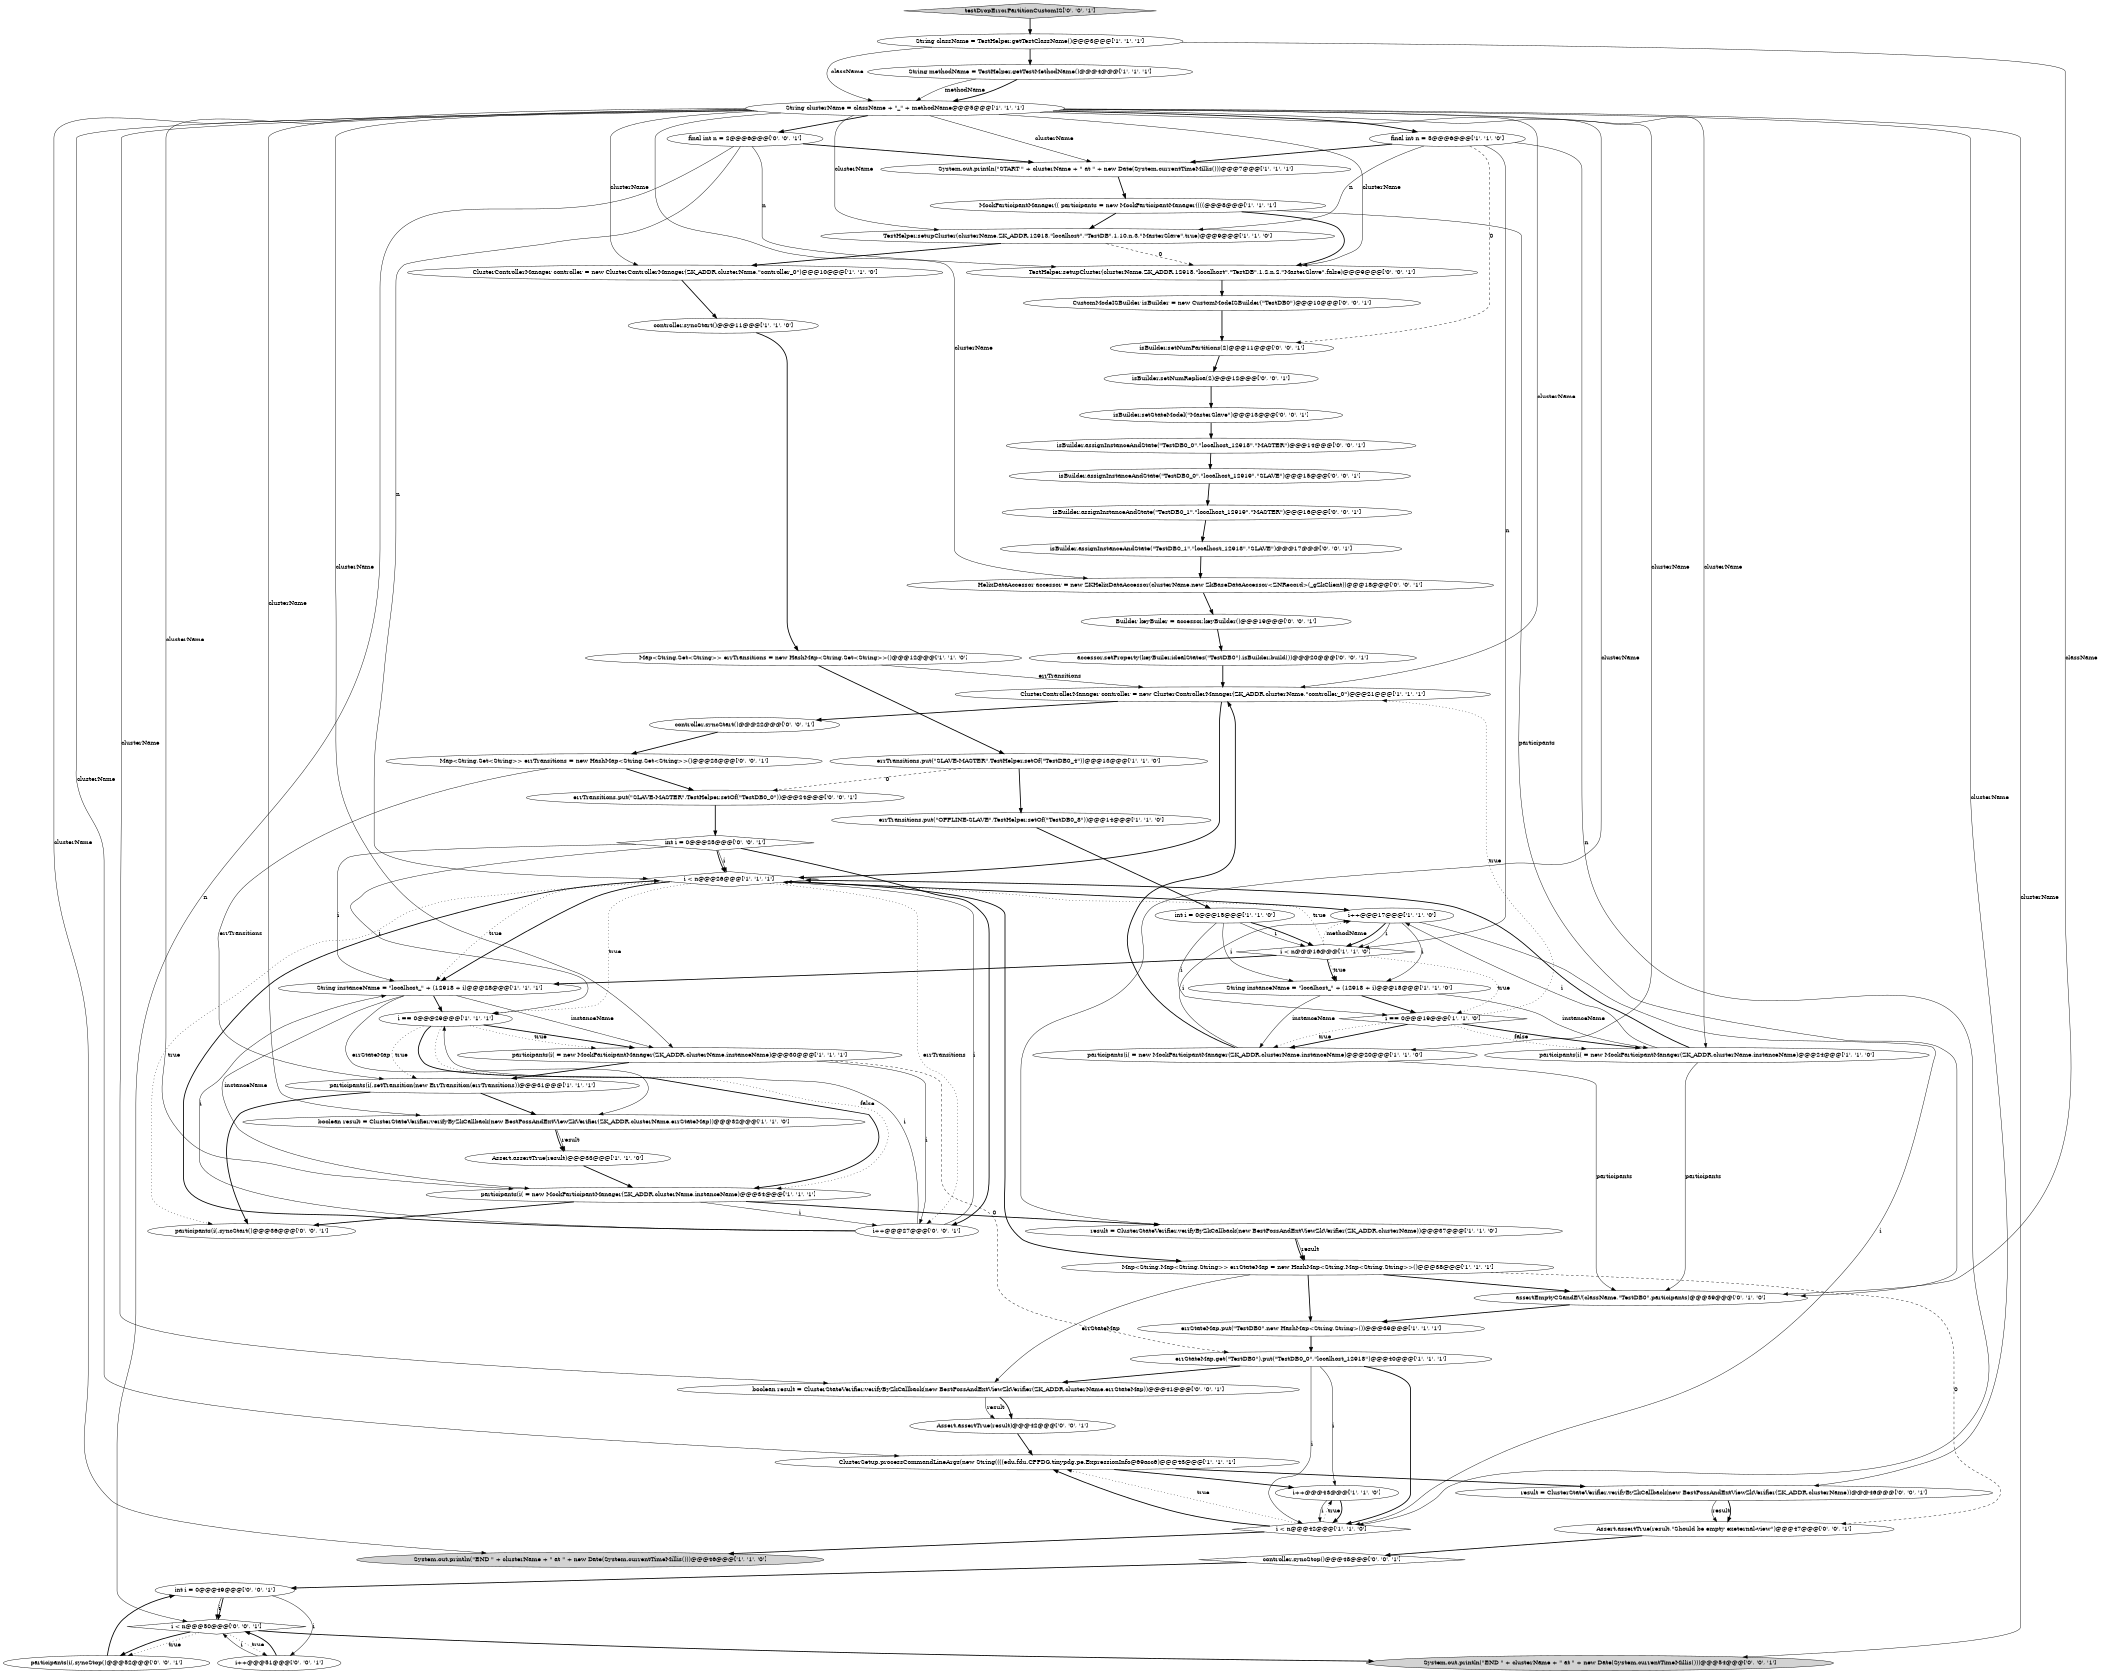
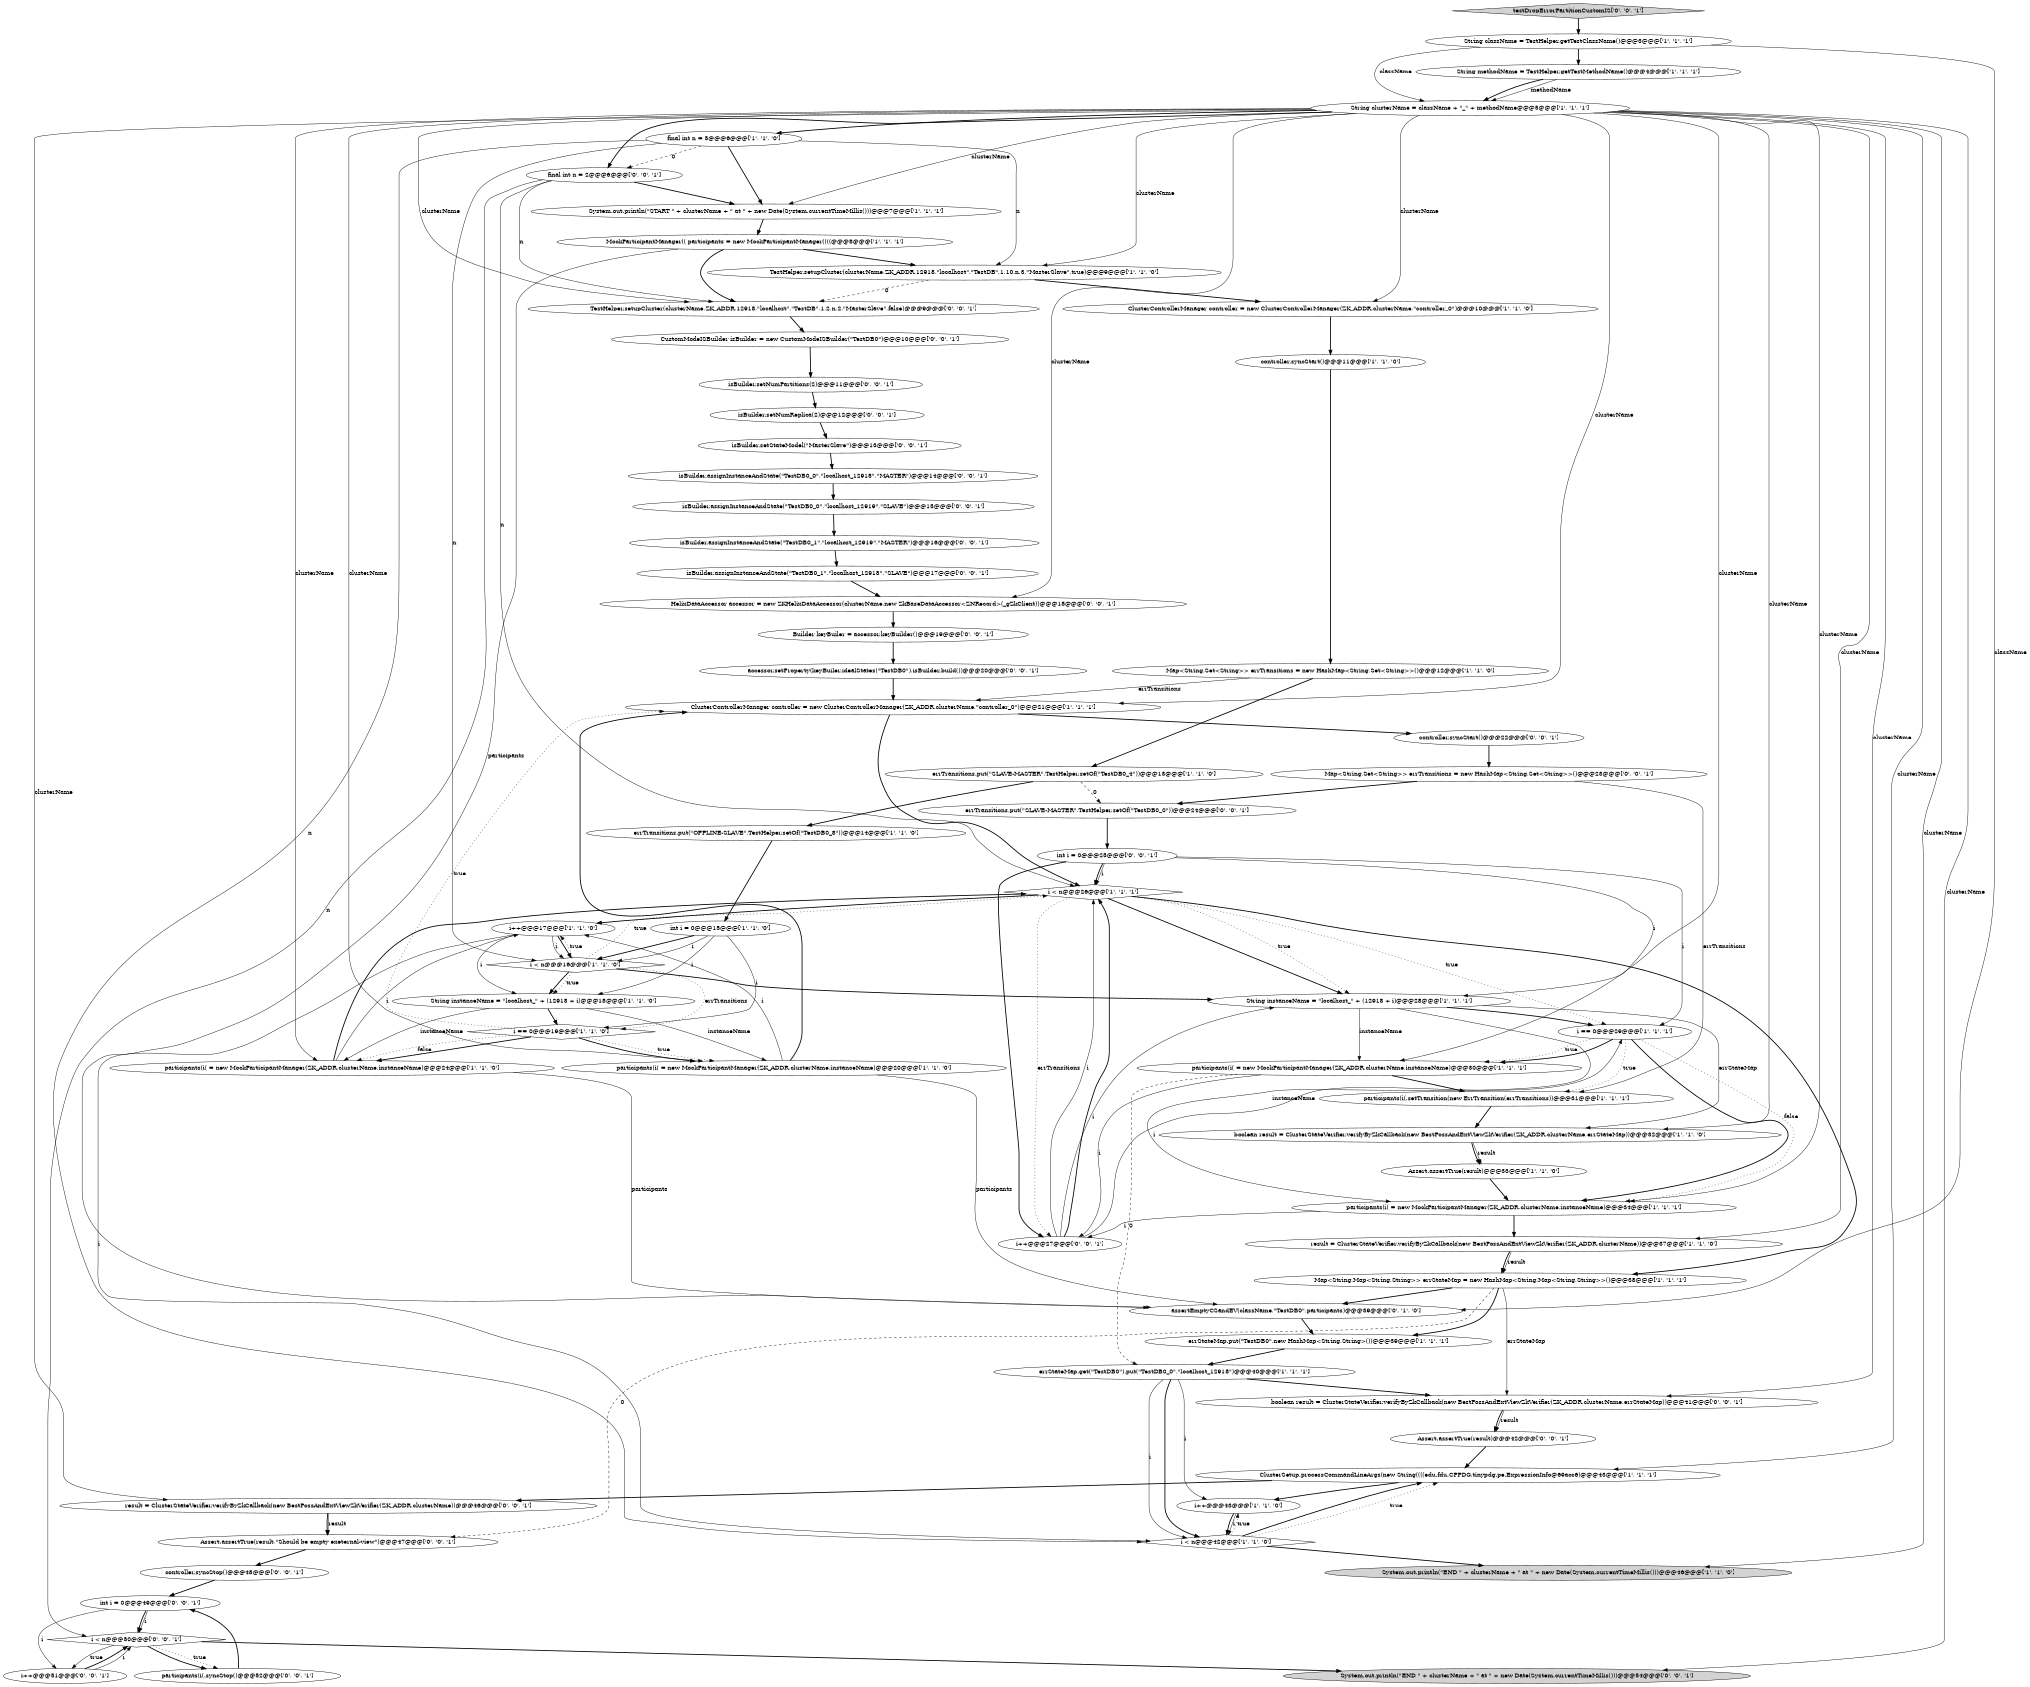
(1479, 313) -> (666, 156)
(715, 843) -> (1107, 856)
(1347, 934) -> (576, 947)
(1504, 988) -> (726, 1001)
(252, 1231) -> none
(1332, 1560) -> (234, 1573)
(245, 1643) -> (93, 1653)
